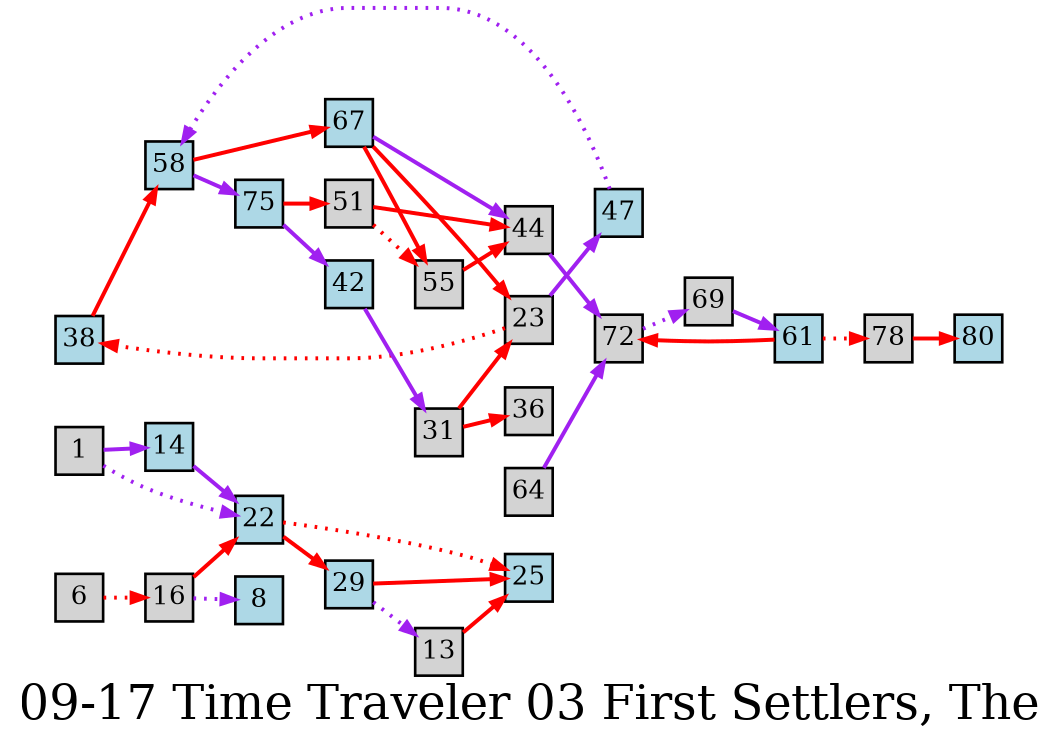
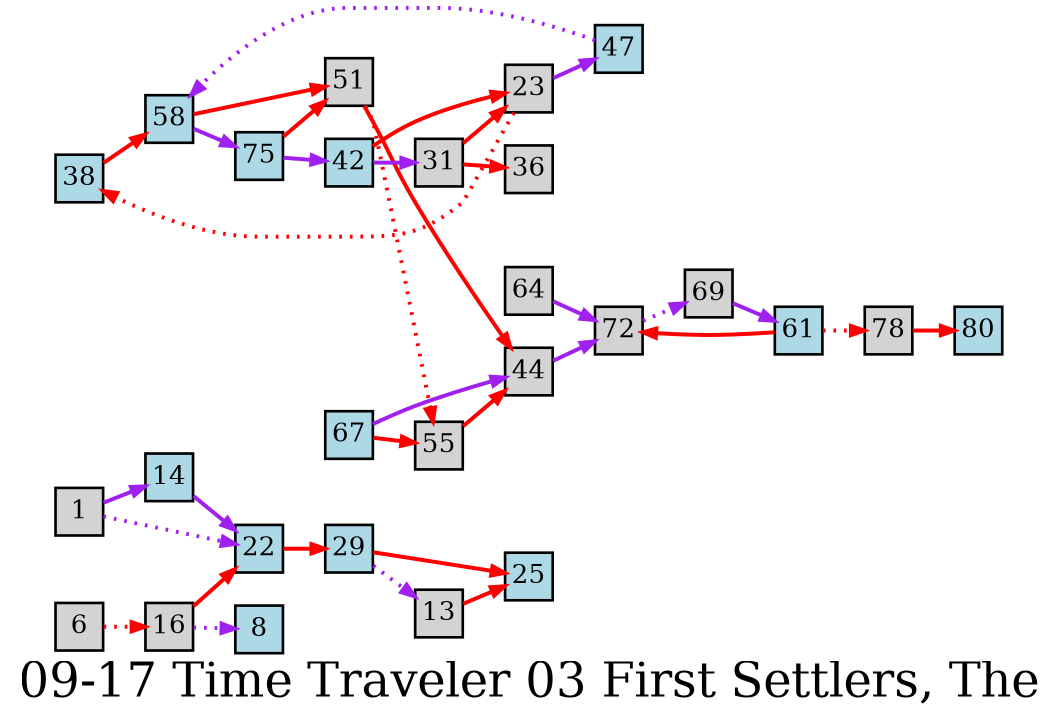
(253, 146) -> (253, 102)
(428, 205) -> (430, 116)
(389, 539) -> none
